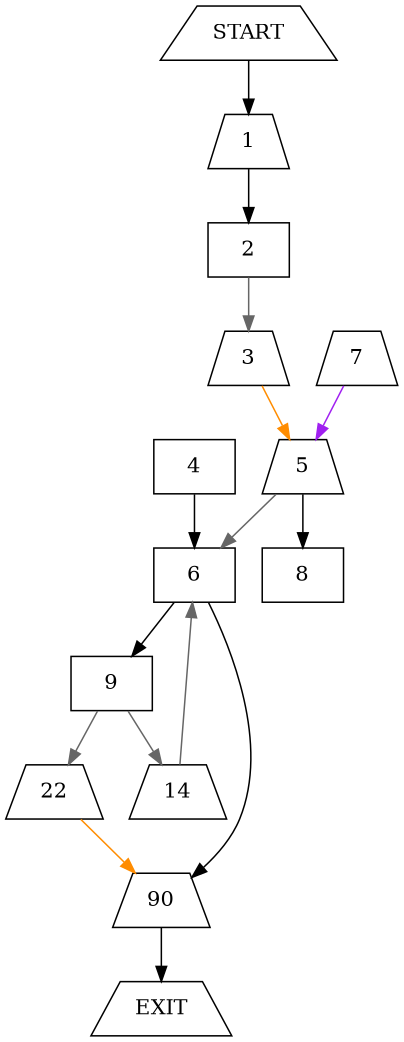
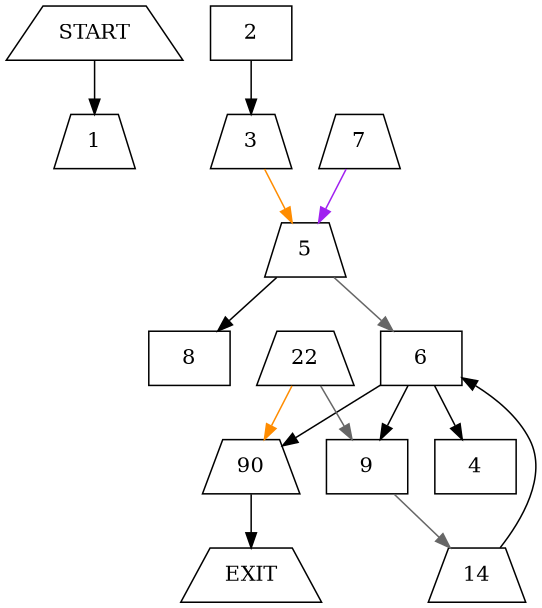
(249, 188) -> none
(249, 297) -> (251, 80)
(194, 514) -> (445, 406)
(186, 691) -> (535, 459)
(87, 731) -> (331, 404)
